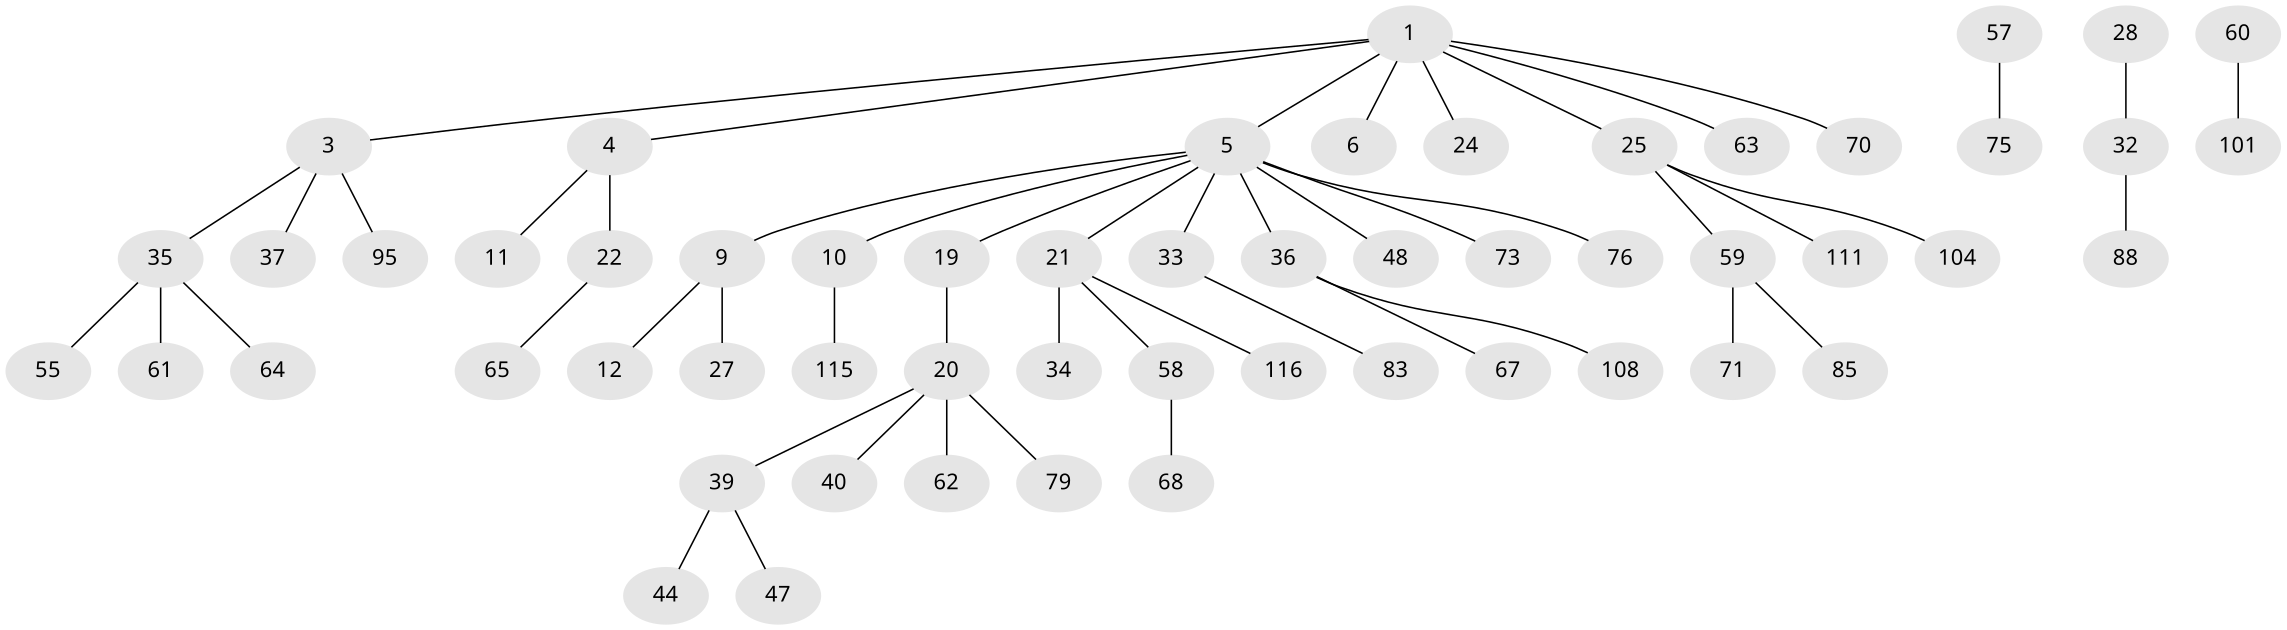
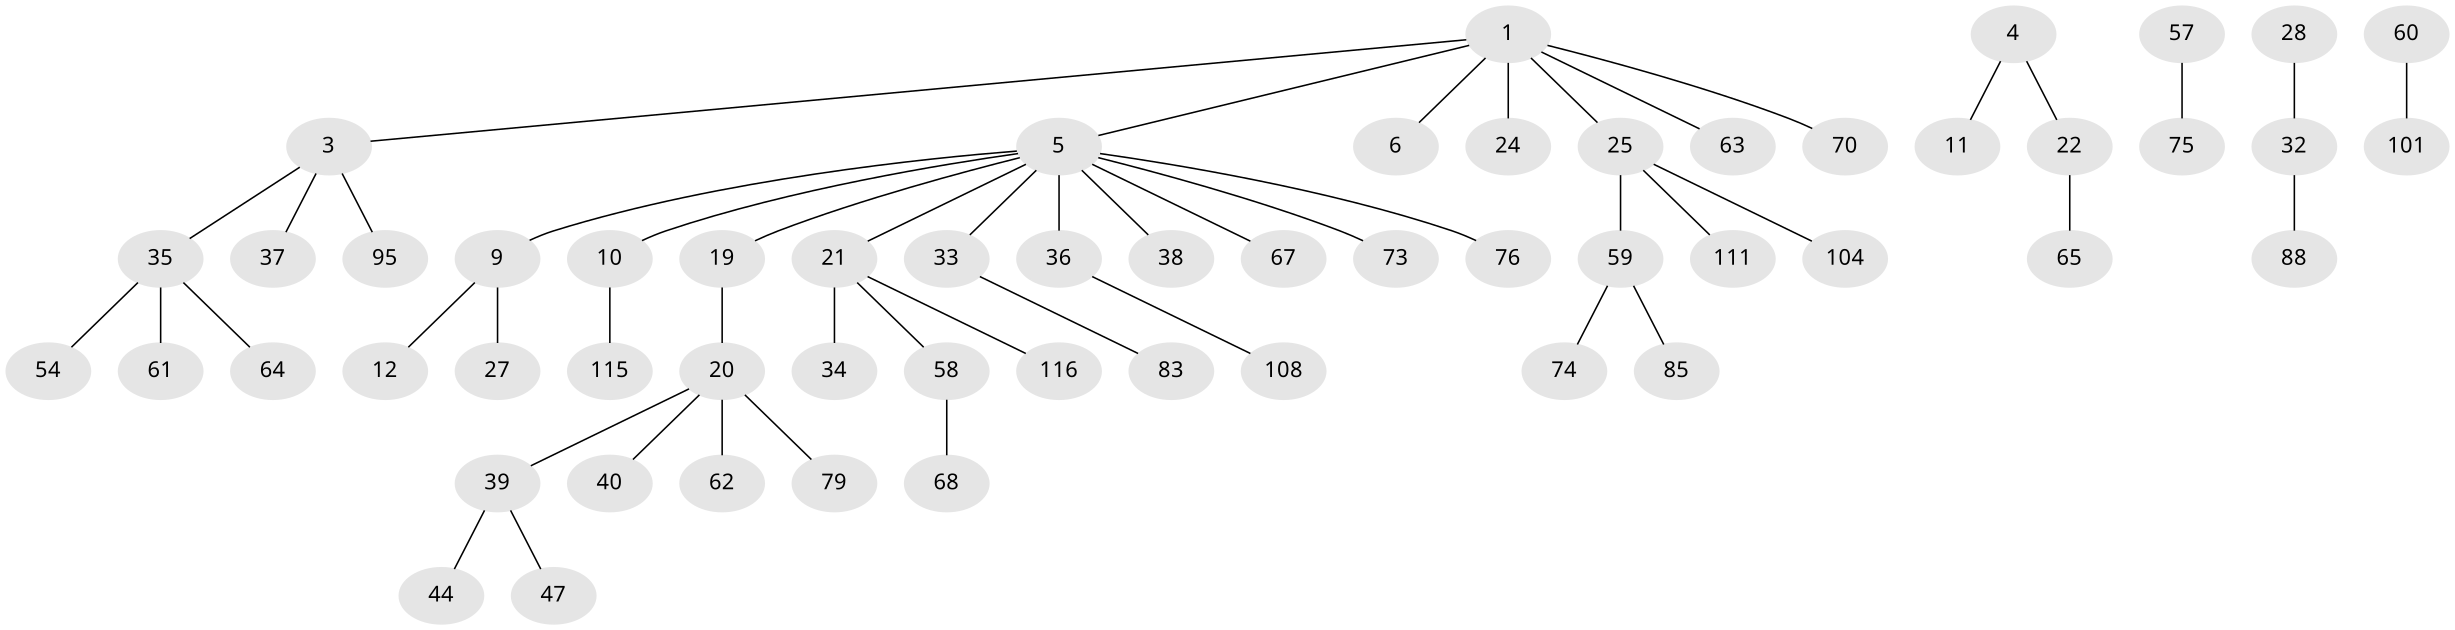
(1010, 90) -> none
(1396, 259) -> (1171, 259)
(1396, 315) -> (1171, 203)
(48, 371) -> (48, 371)
(1733, 371) -> (1564, 371)
